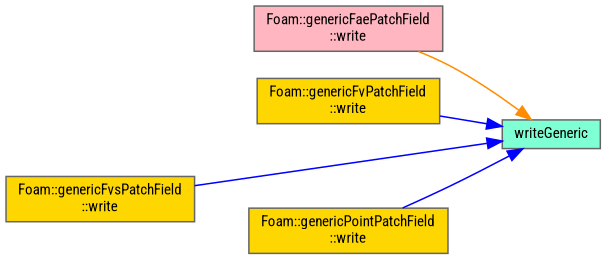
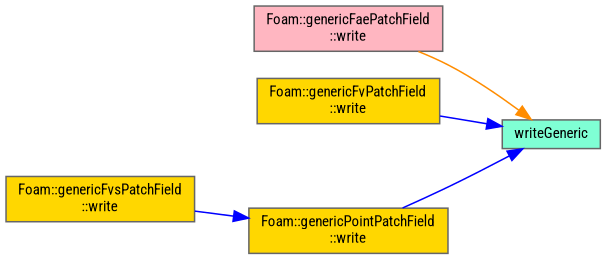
(341, 165) -> (214, 214)
